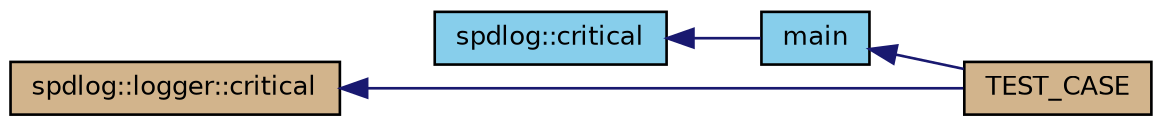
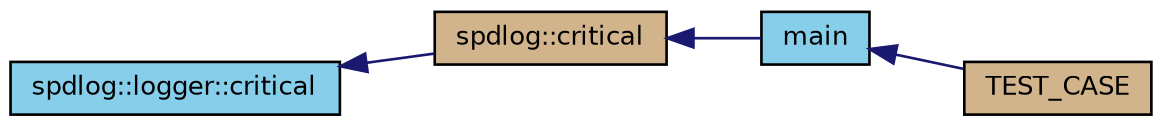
(551, 38) -> (551, 38)
(175, 88) -> (175, 88)
(665, 88) -> (401, 58)
